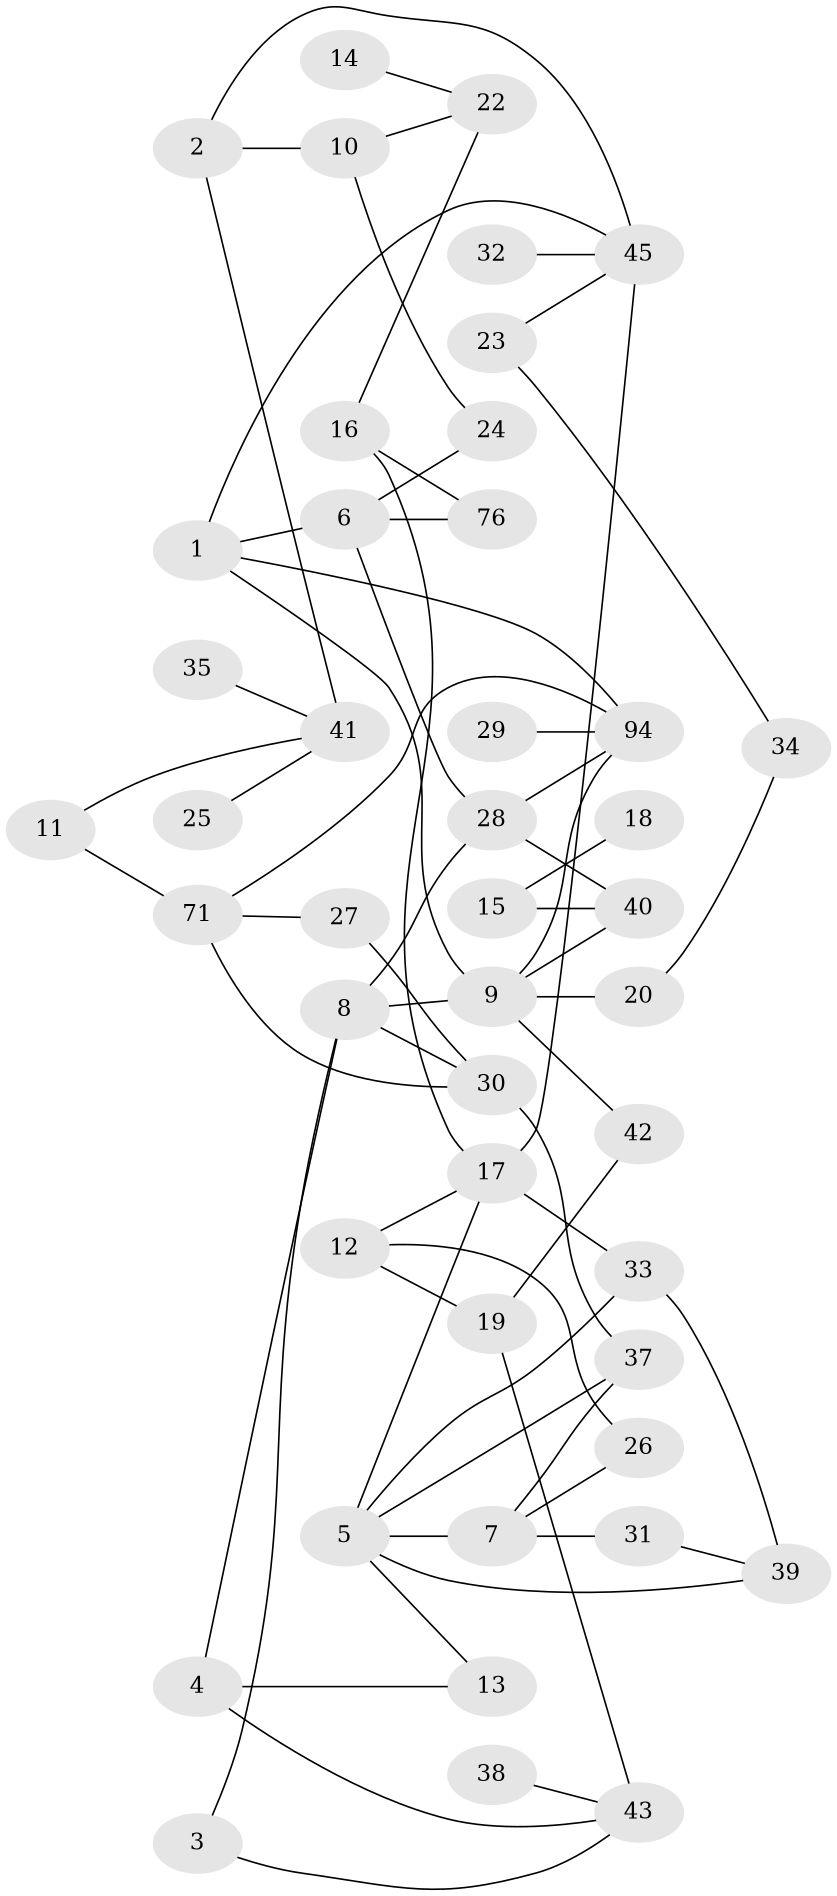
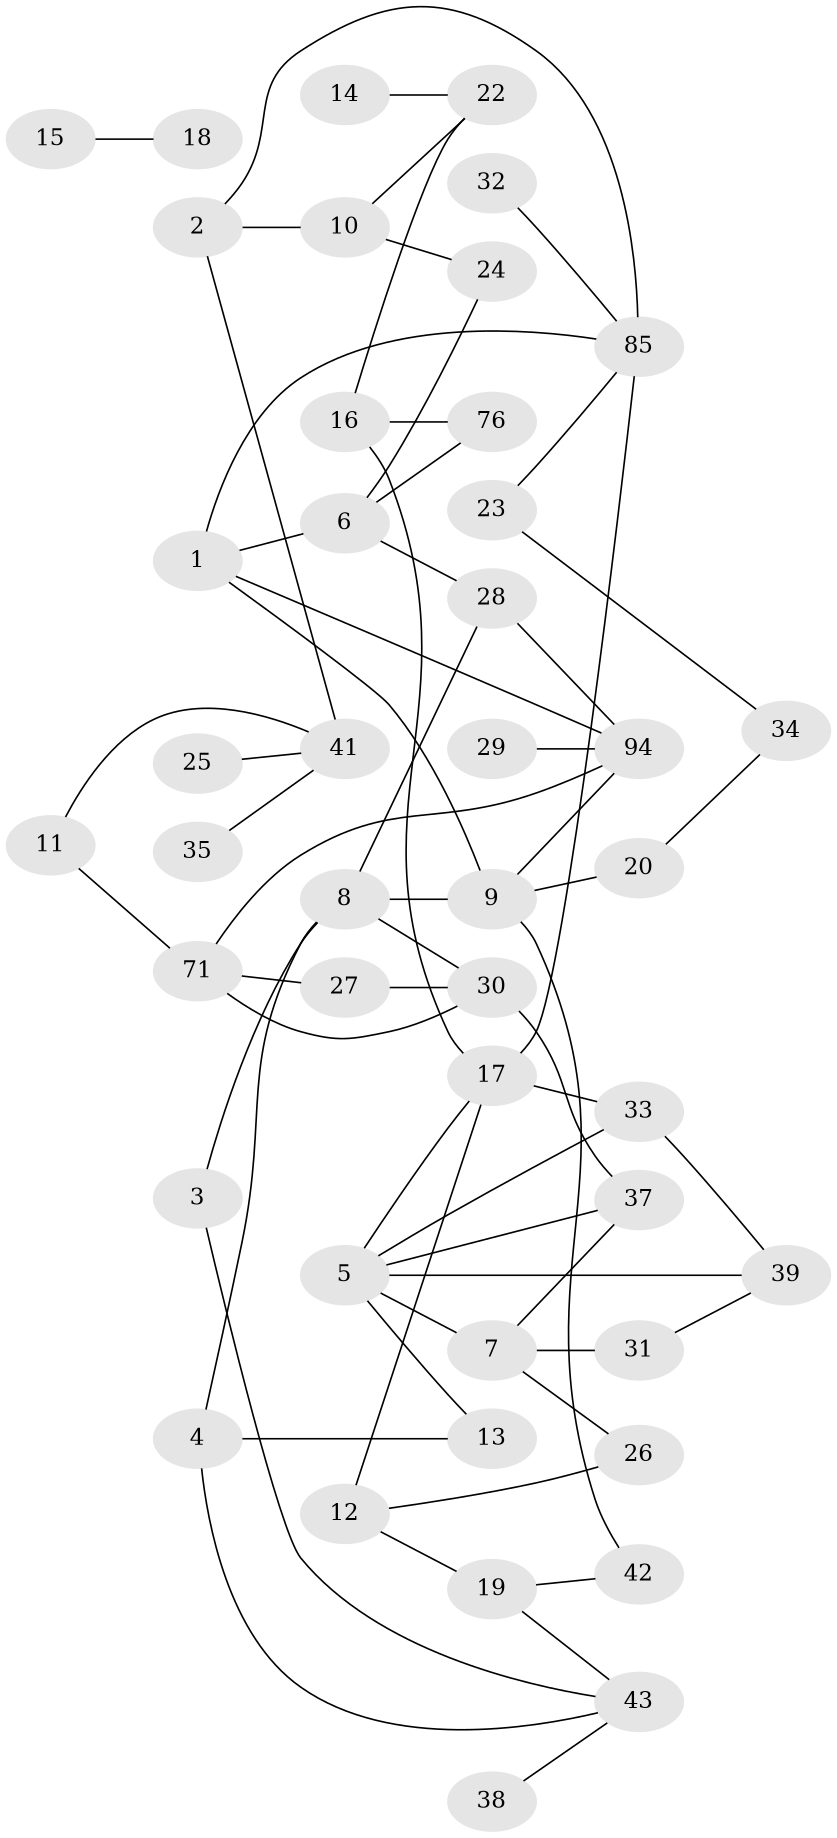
(639, 255) -> (639, 347)
(639, 908) -> none
